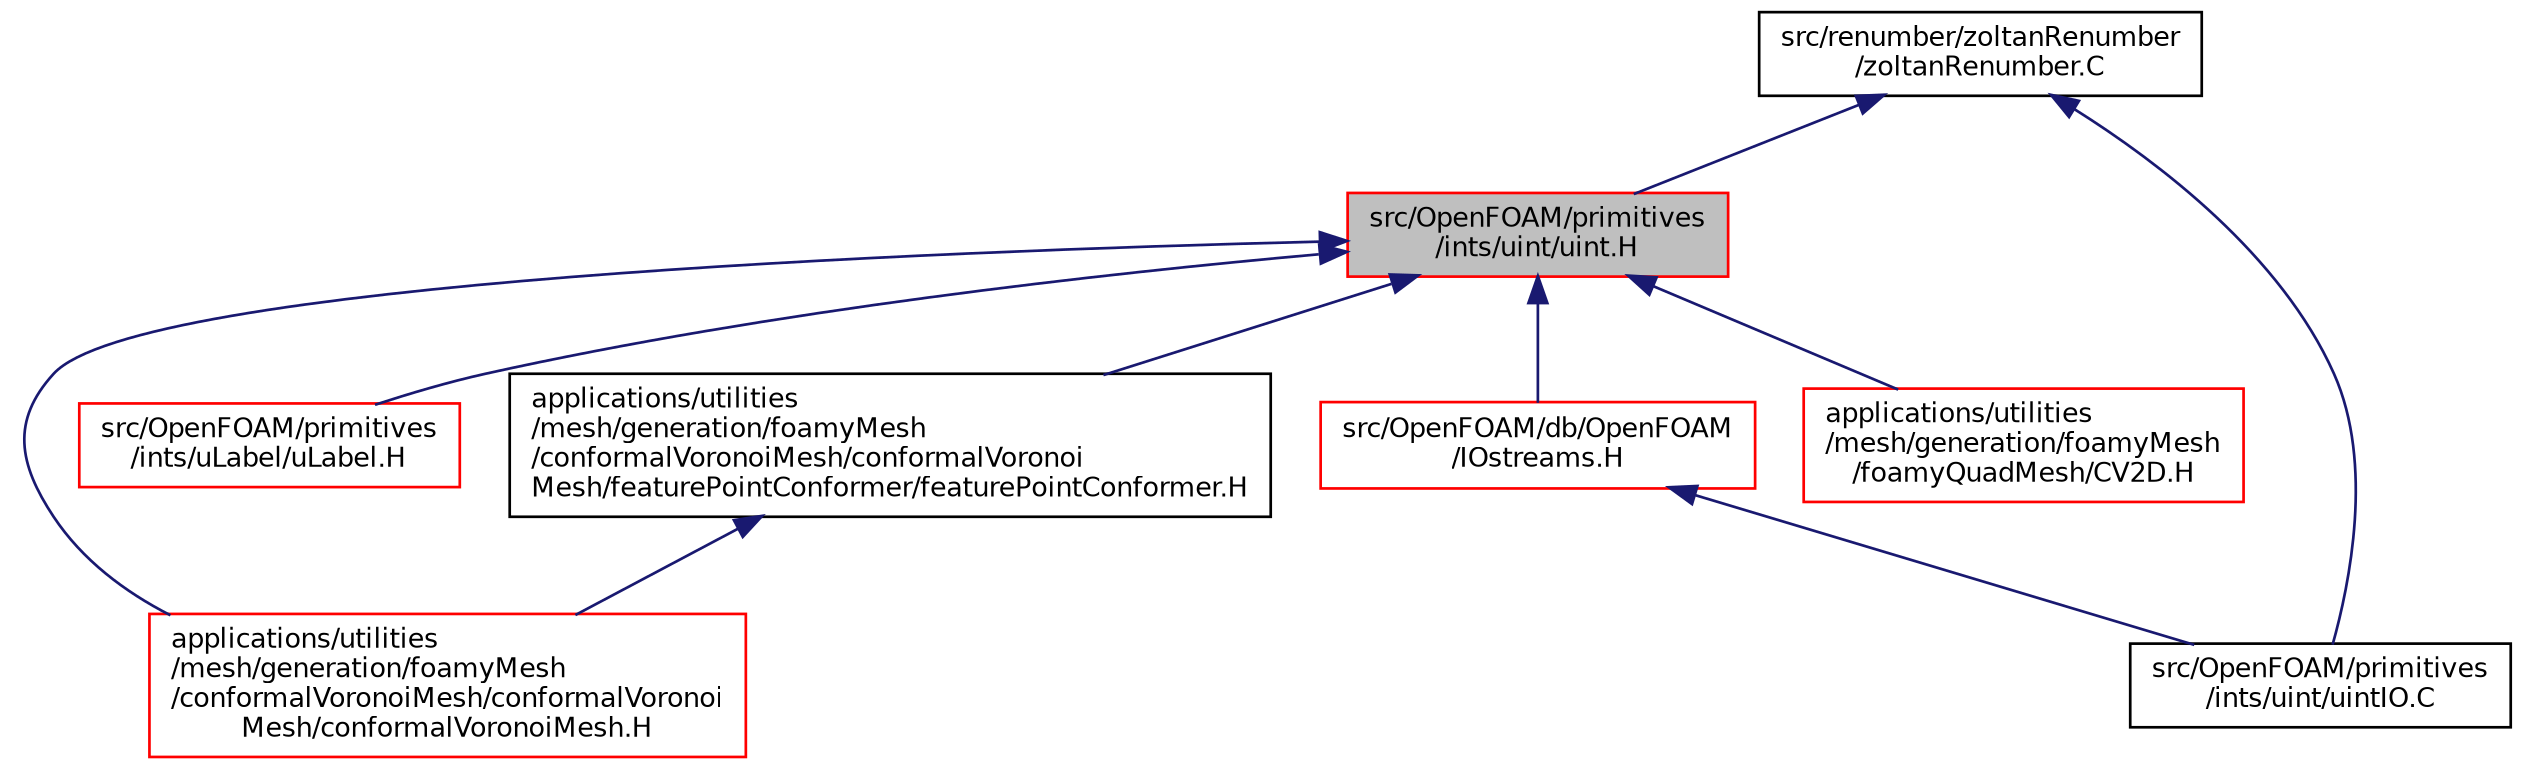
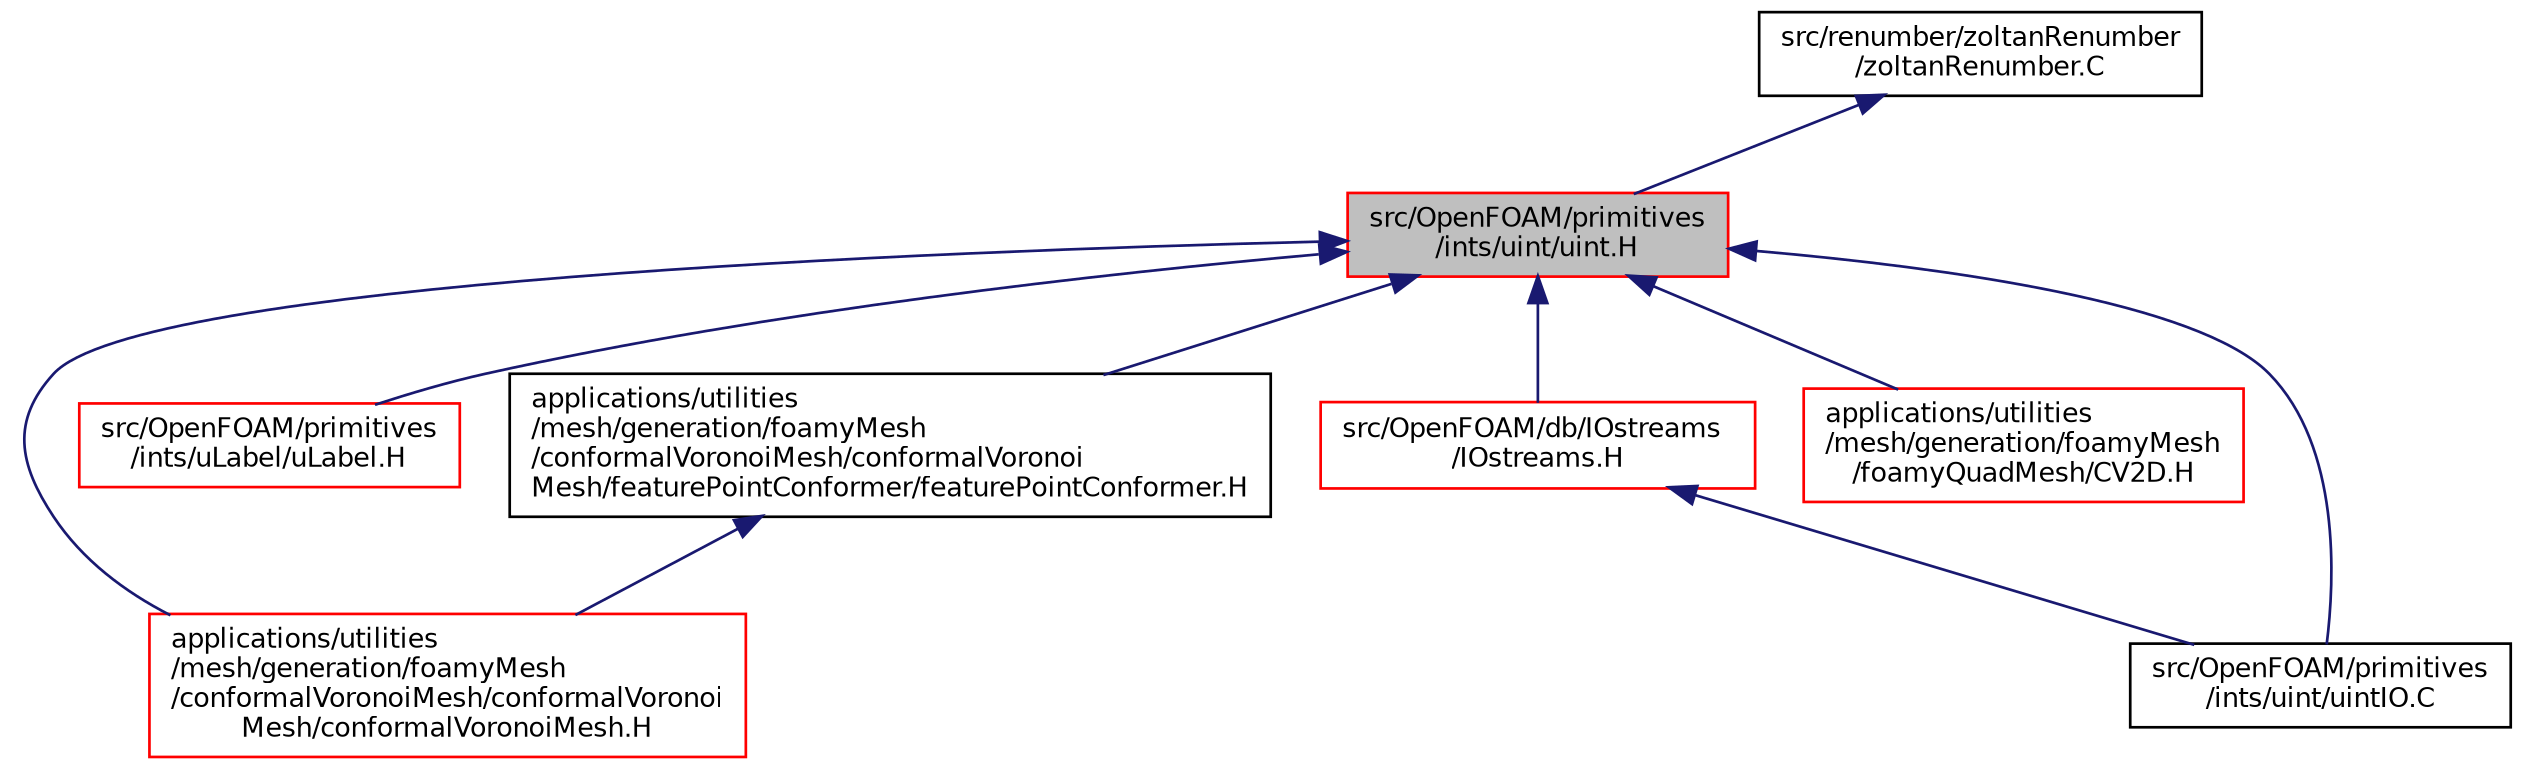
(2310, 330) -> (2159, 318)
(1538, 445) -> (1538, 445)
